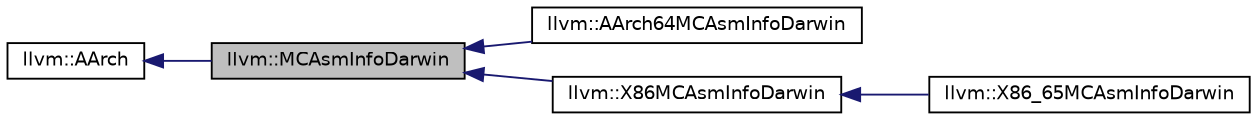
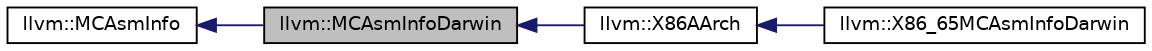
(697, 25) -> none
(76, 61) -> (102, 25)
(697, 95) -> (671, 25)
